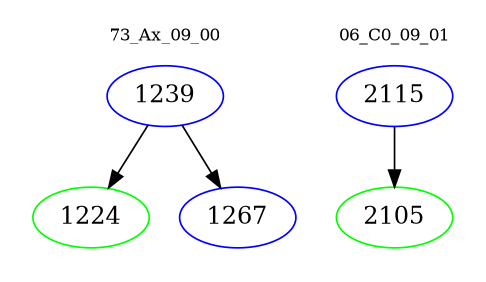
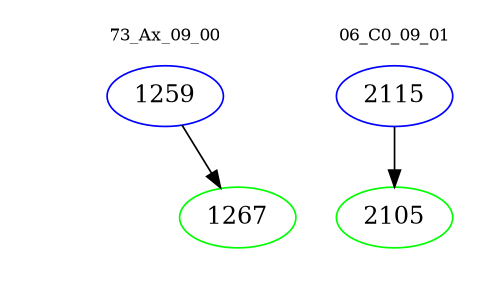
(165, 96) -> (165, 96)
(91, 218) -> none
(238, 218) -> (238, 218)
